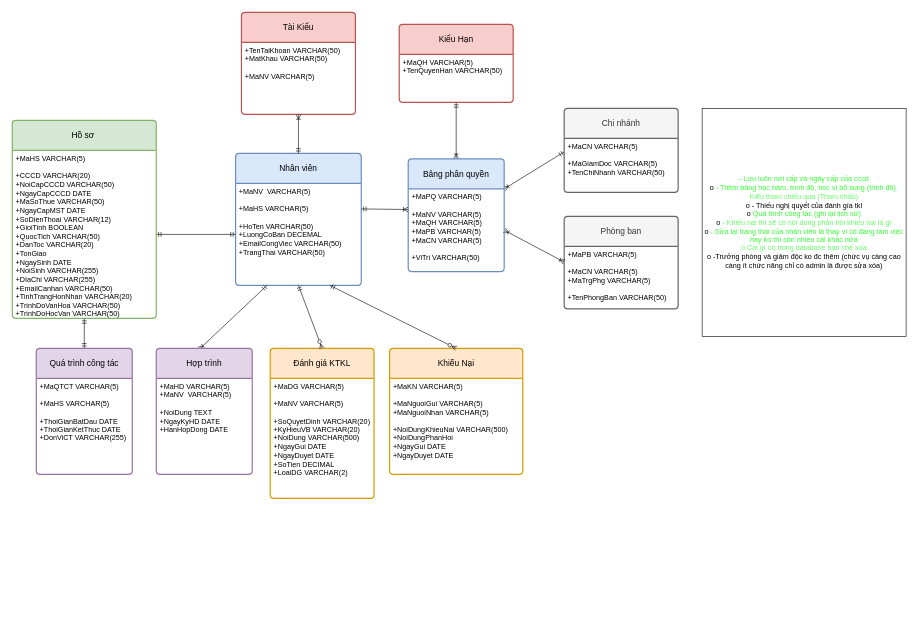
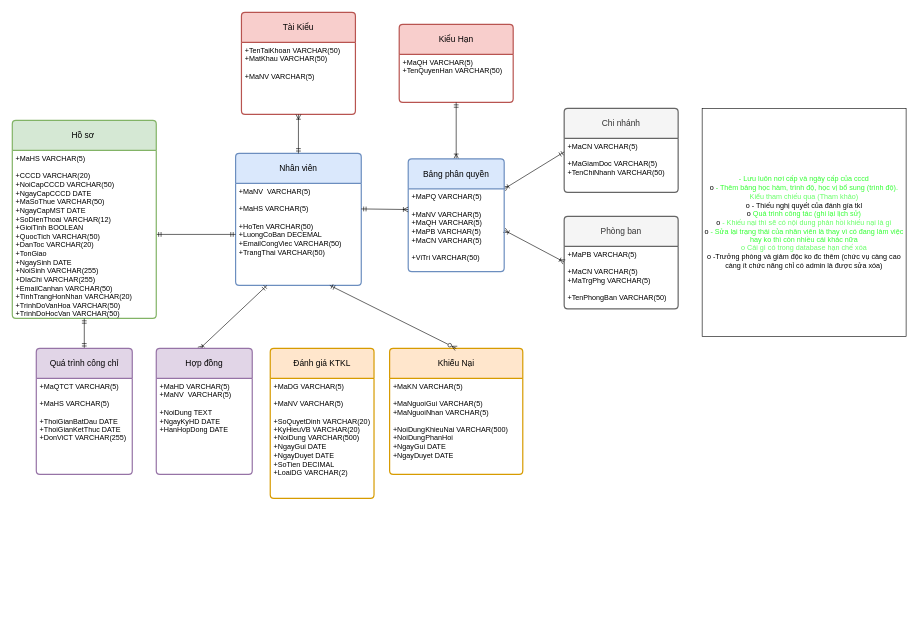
(309, 313) -> none
(84, 363) -> (84, 363)
(204, 363) -> (204, 363)
